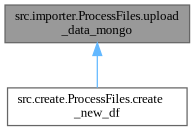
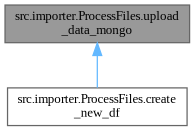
(97, 107) -> (97, 107)
